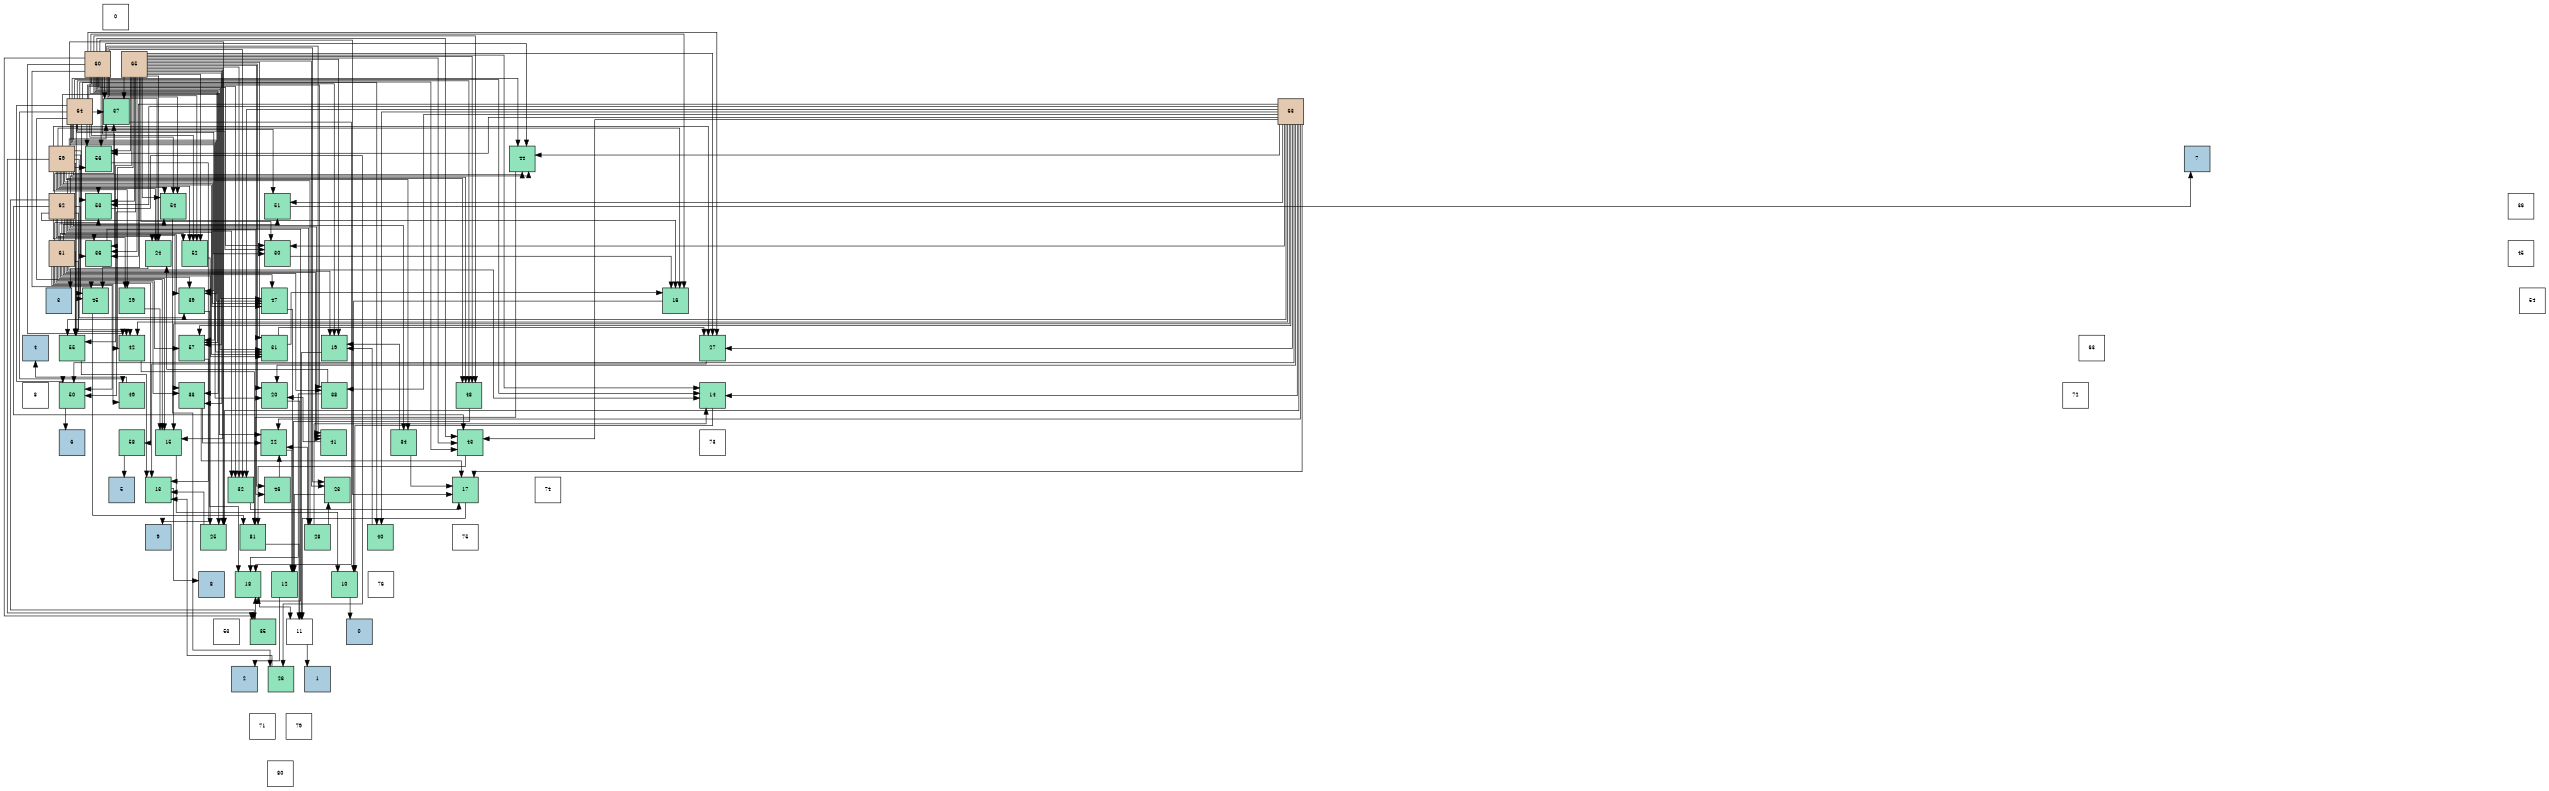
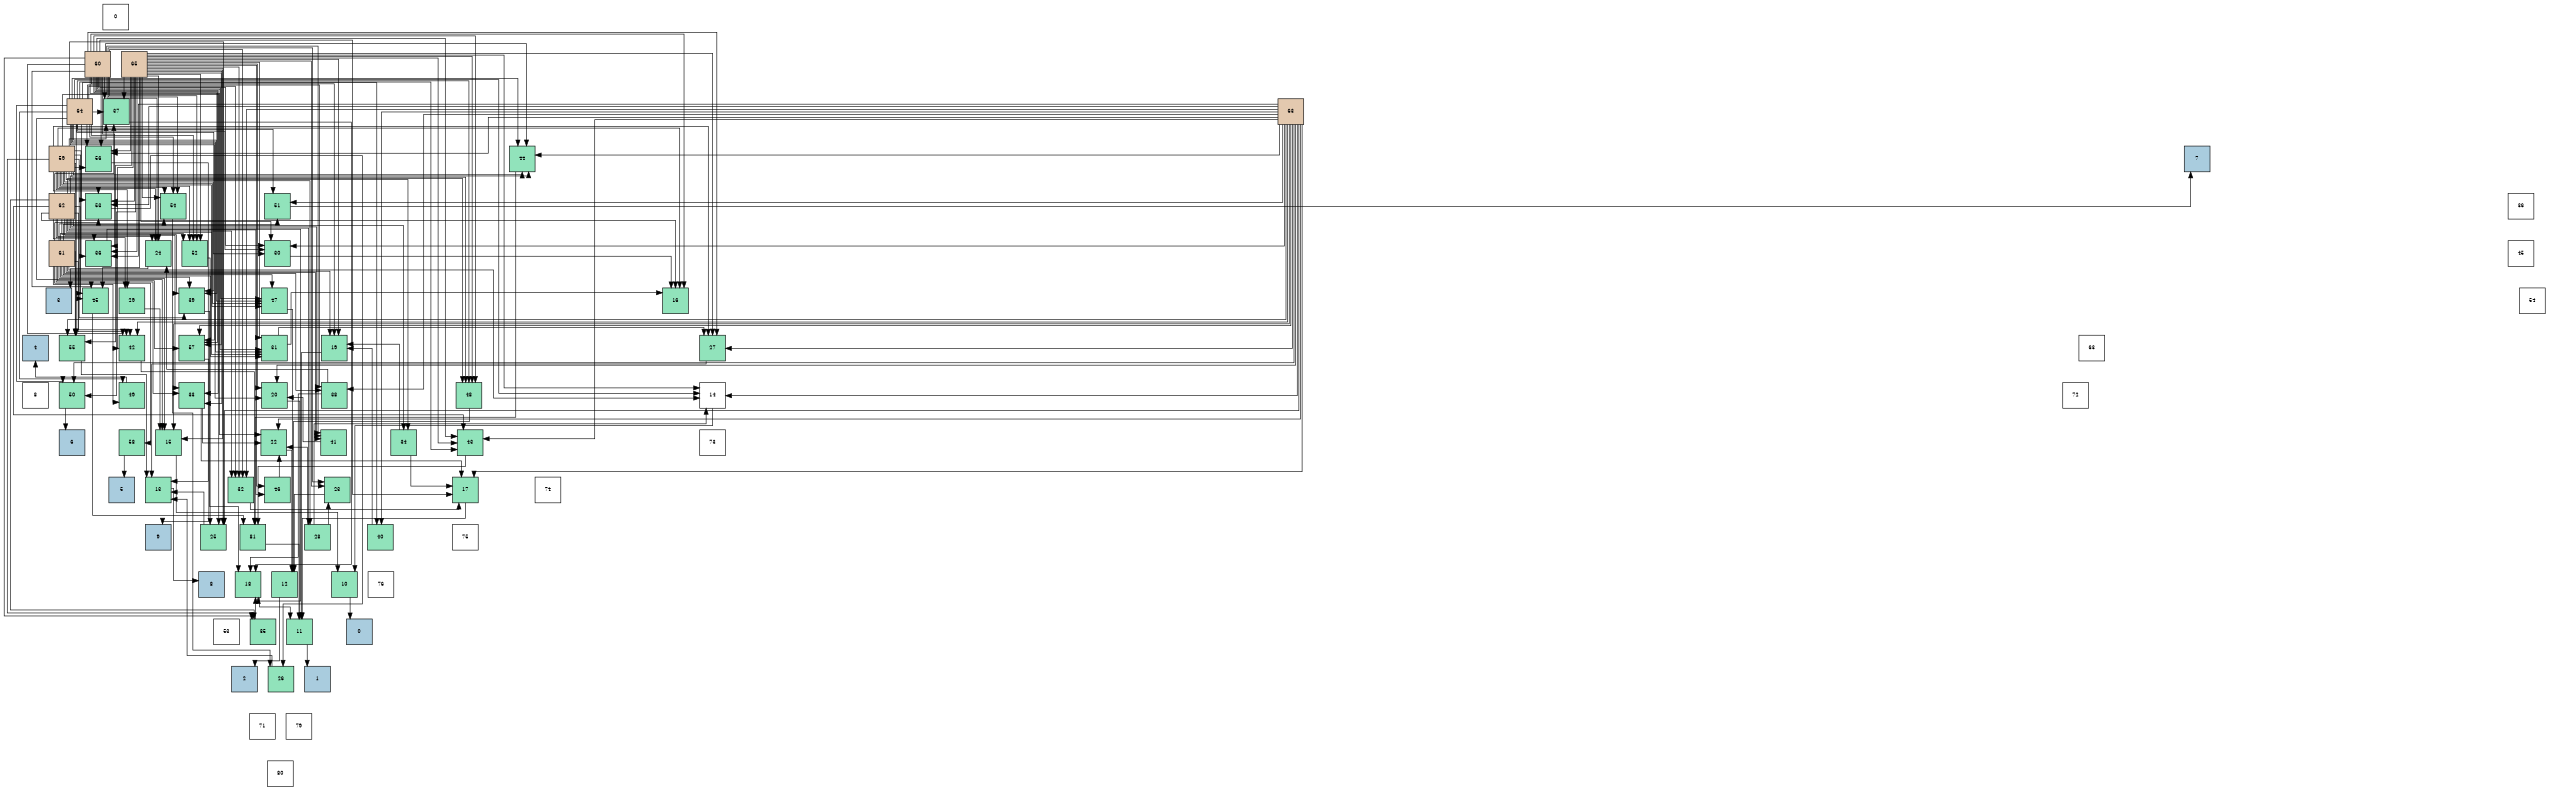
(390, 301) -> none
(112, 308) -> none
(713, 395) -> (713, 395)
(300, 632) -> (300, 632)
